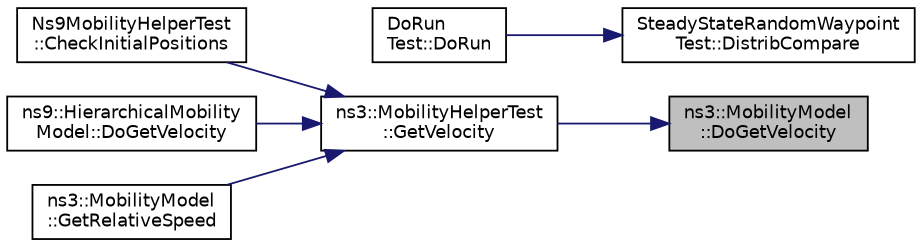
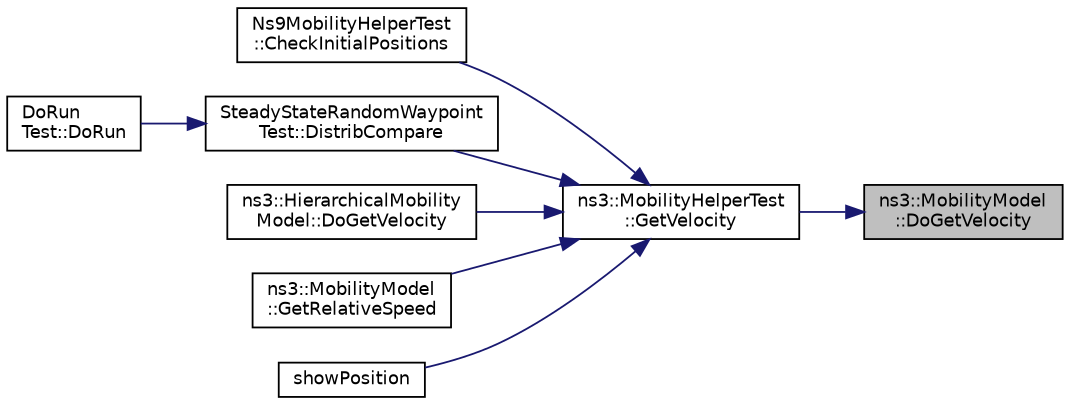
(132, 124) -> (352, 212)
none -> (507, 165)
none -> (352, 380)
